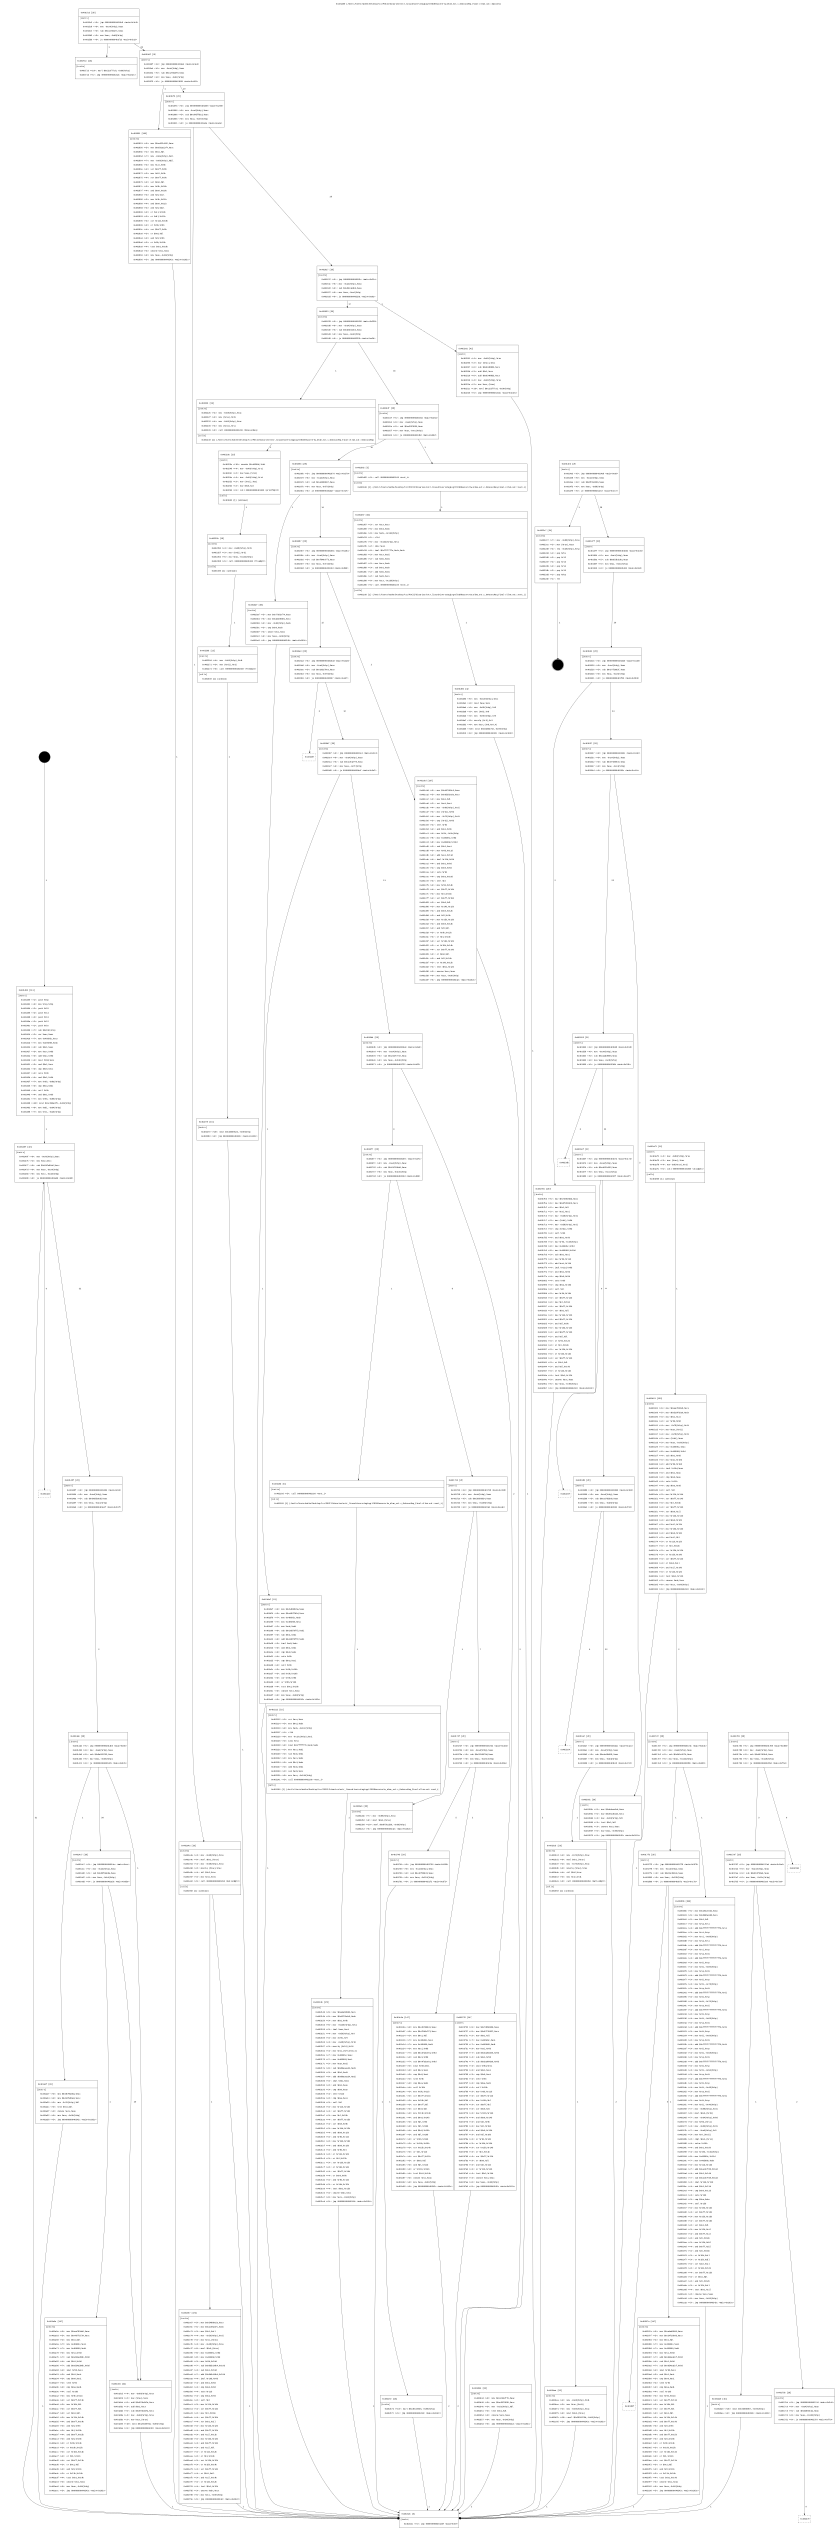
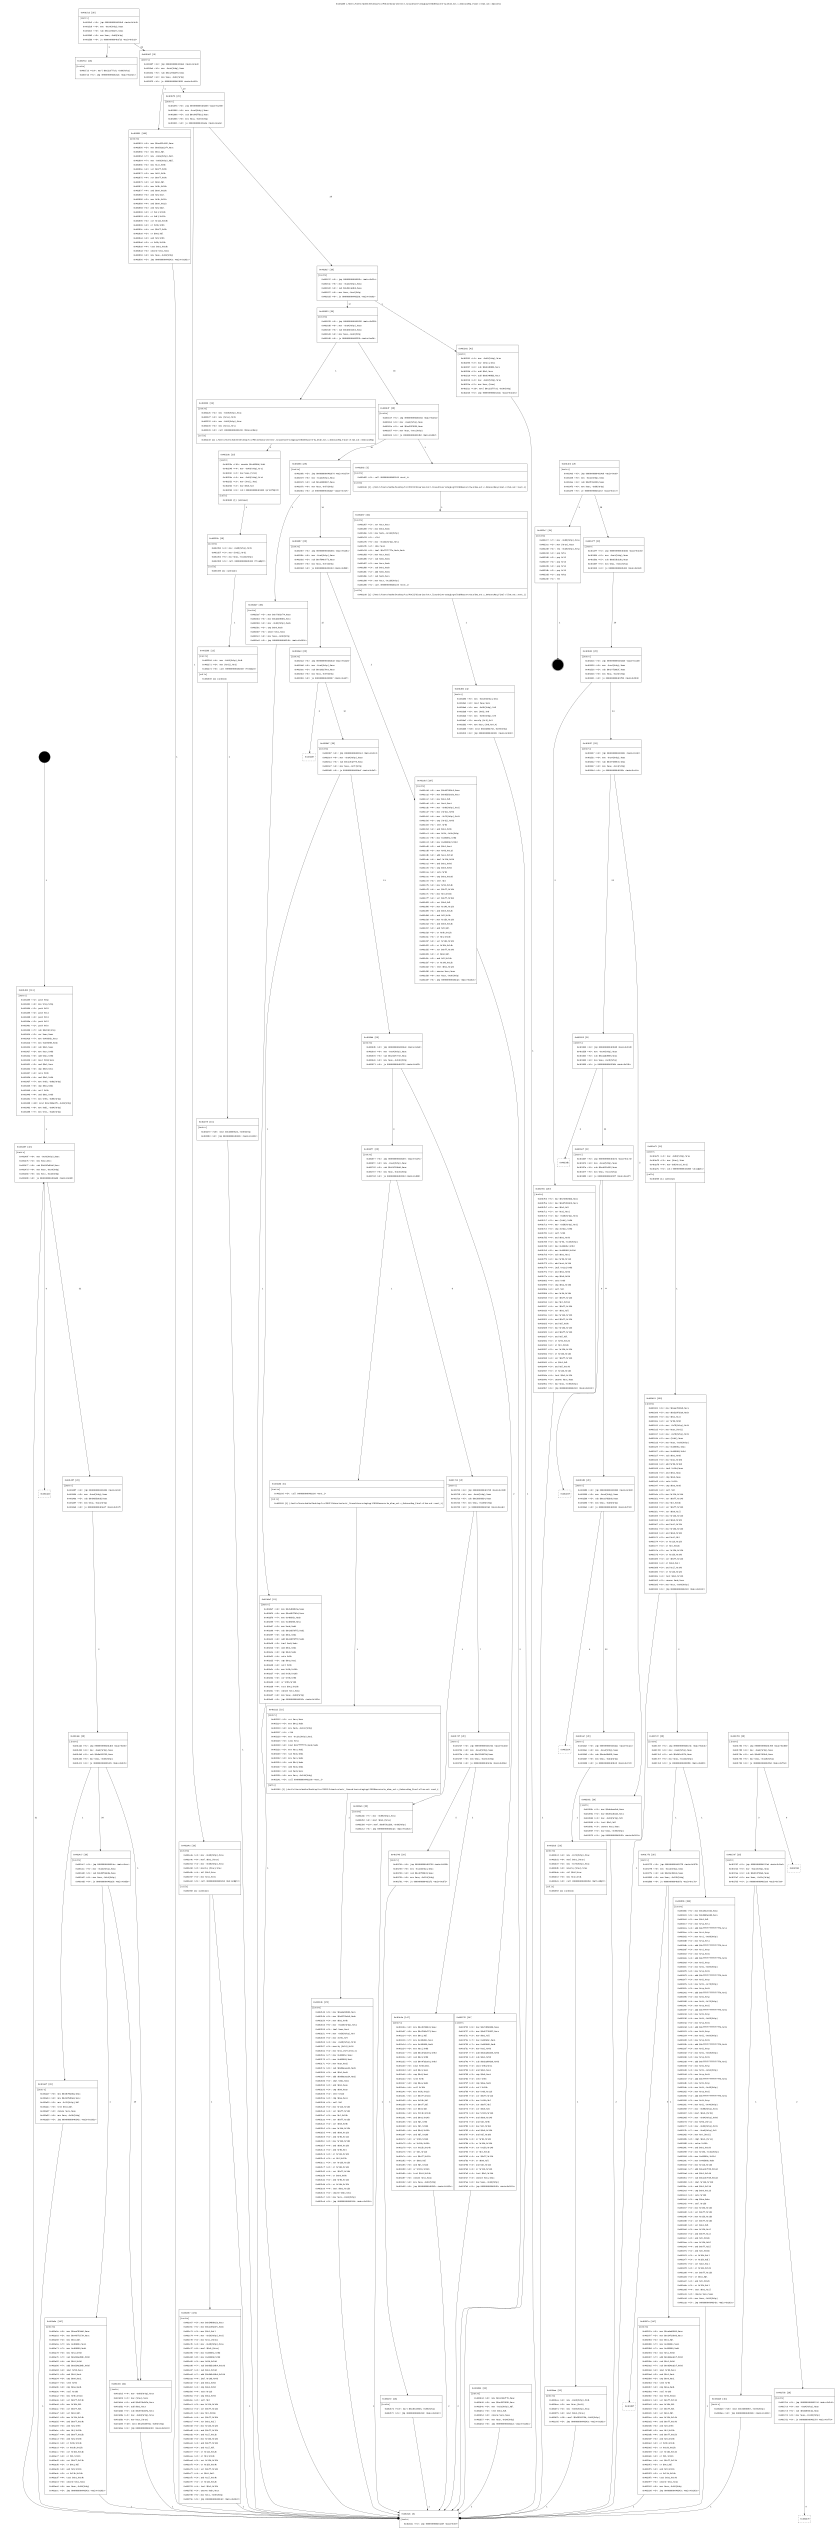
none -> (178, 2511)
